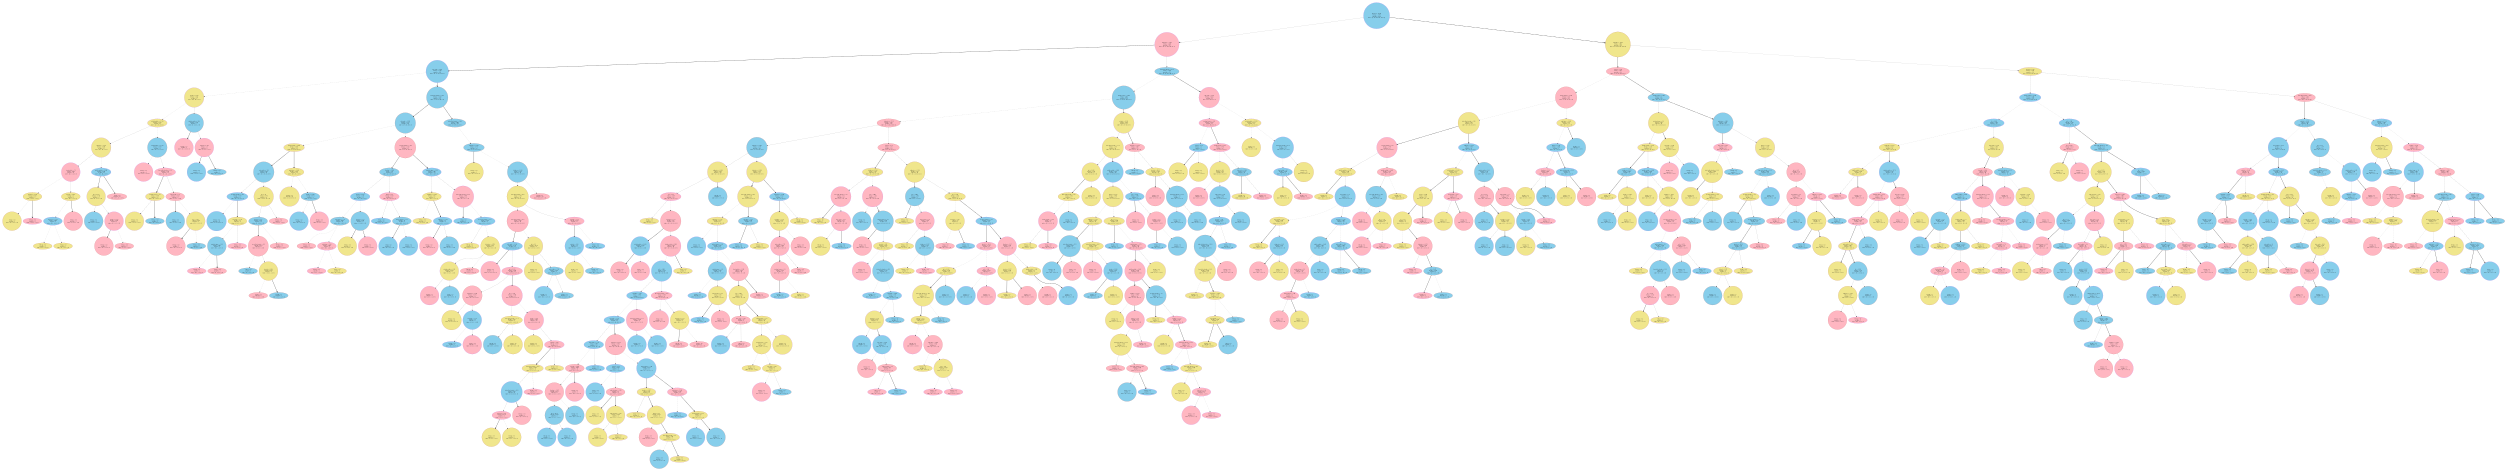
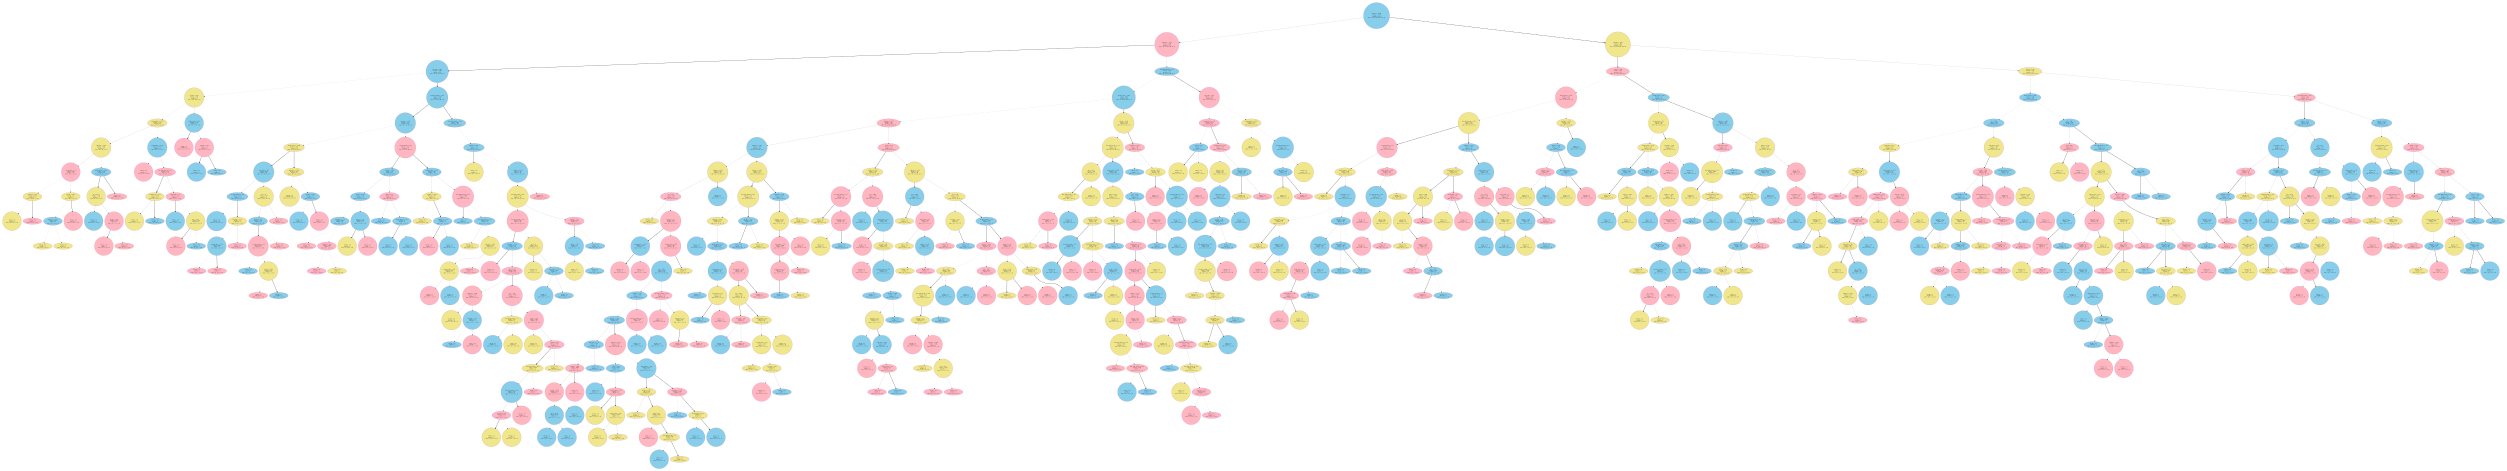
none -> (2310, 197)
(1837, 320) -> none
